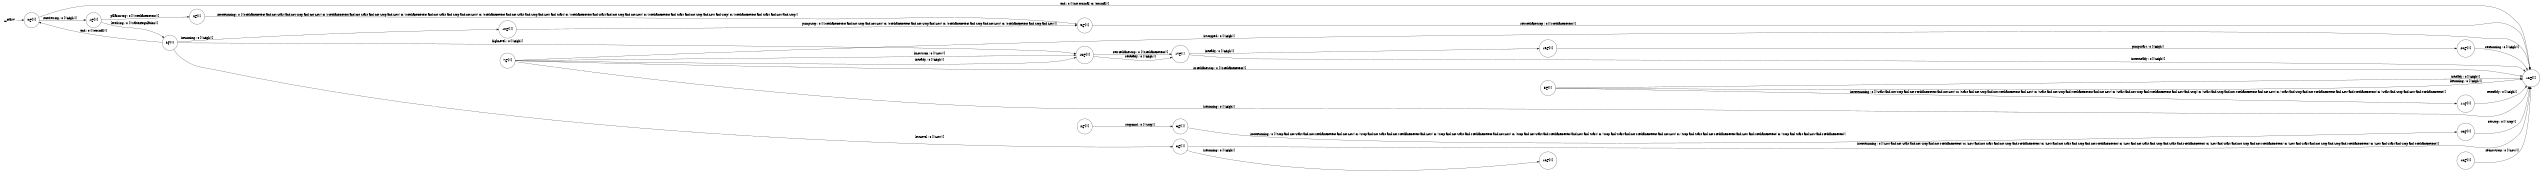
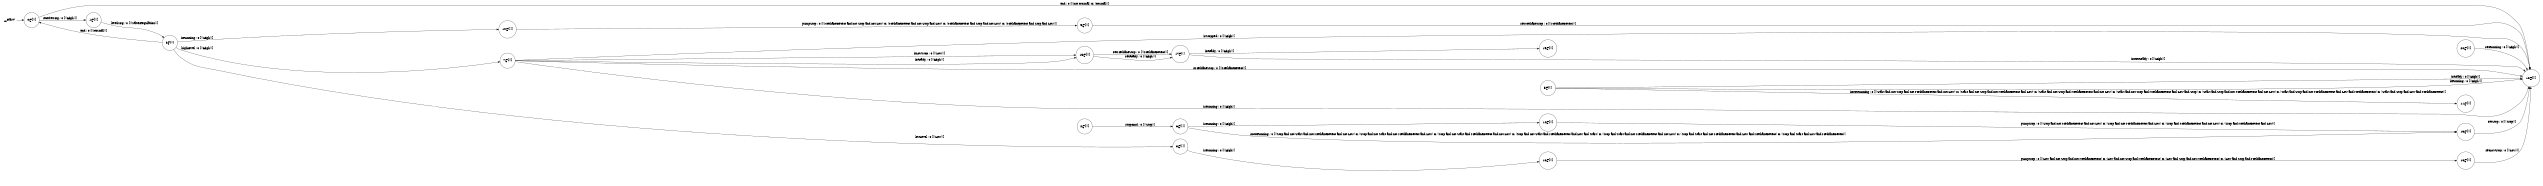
(197, 17) -> none
(626, 45) -> (336, 72)
(2006, 48) -> none
(2502, 101) -> none
none -> (1548, 123)
(1879, 148) -> none
none -> (2006, 161)
